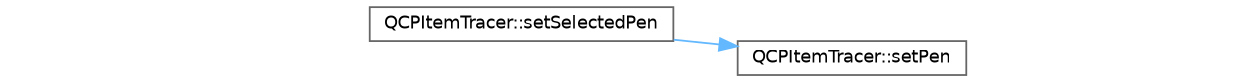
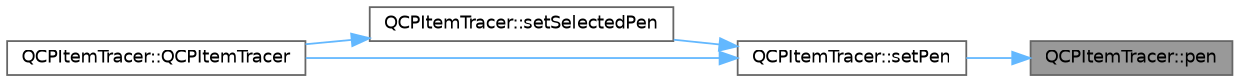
none -> (156, 58)
none -> (1132, 58)
